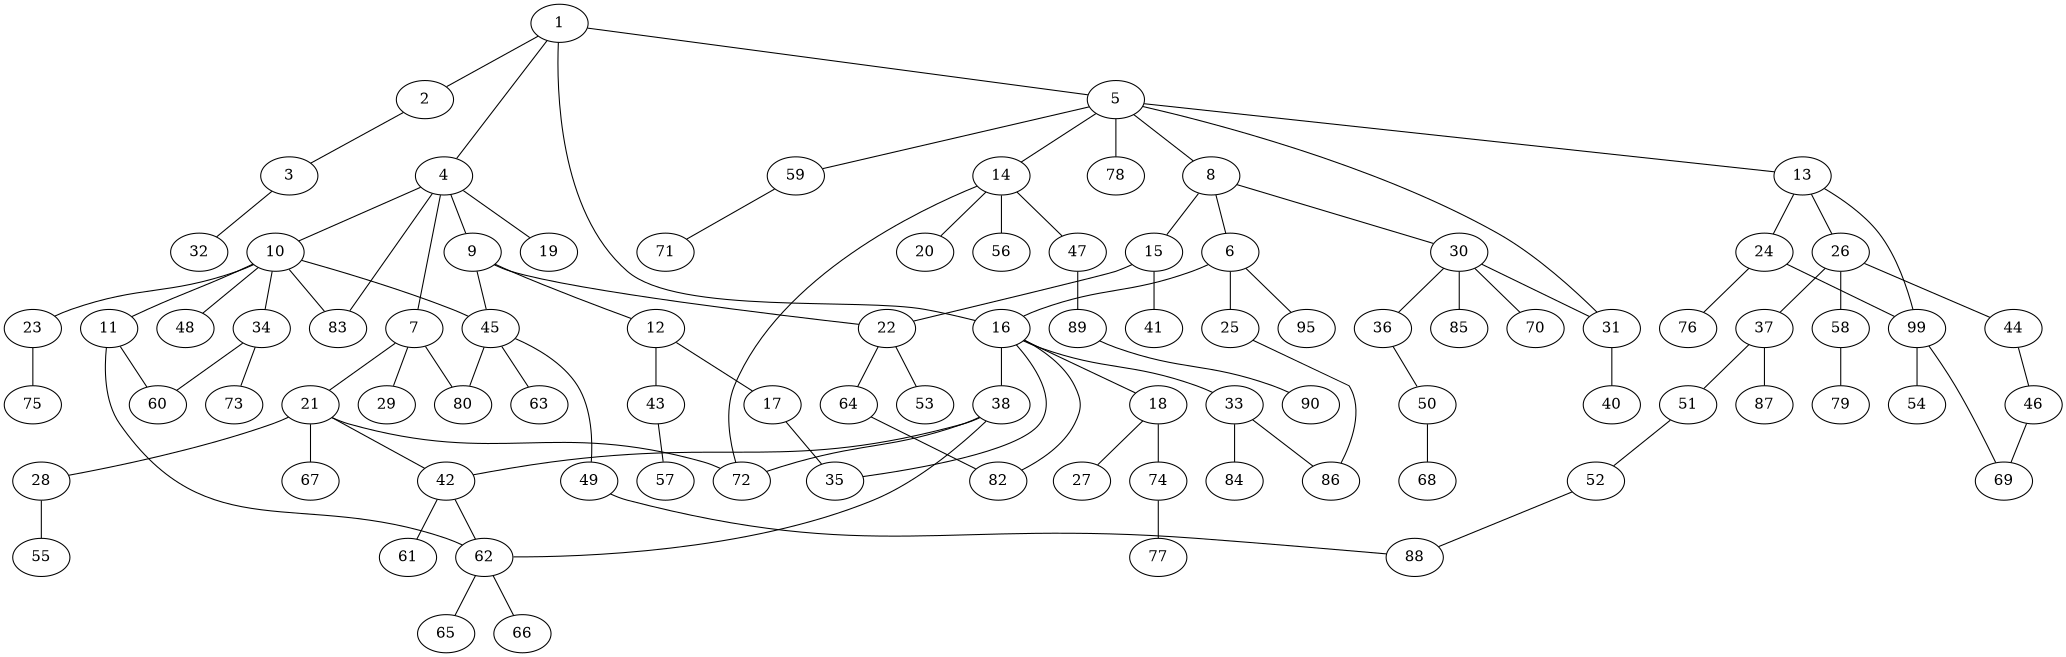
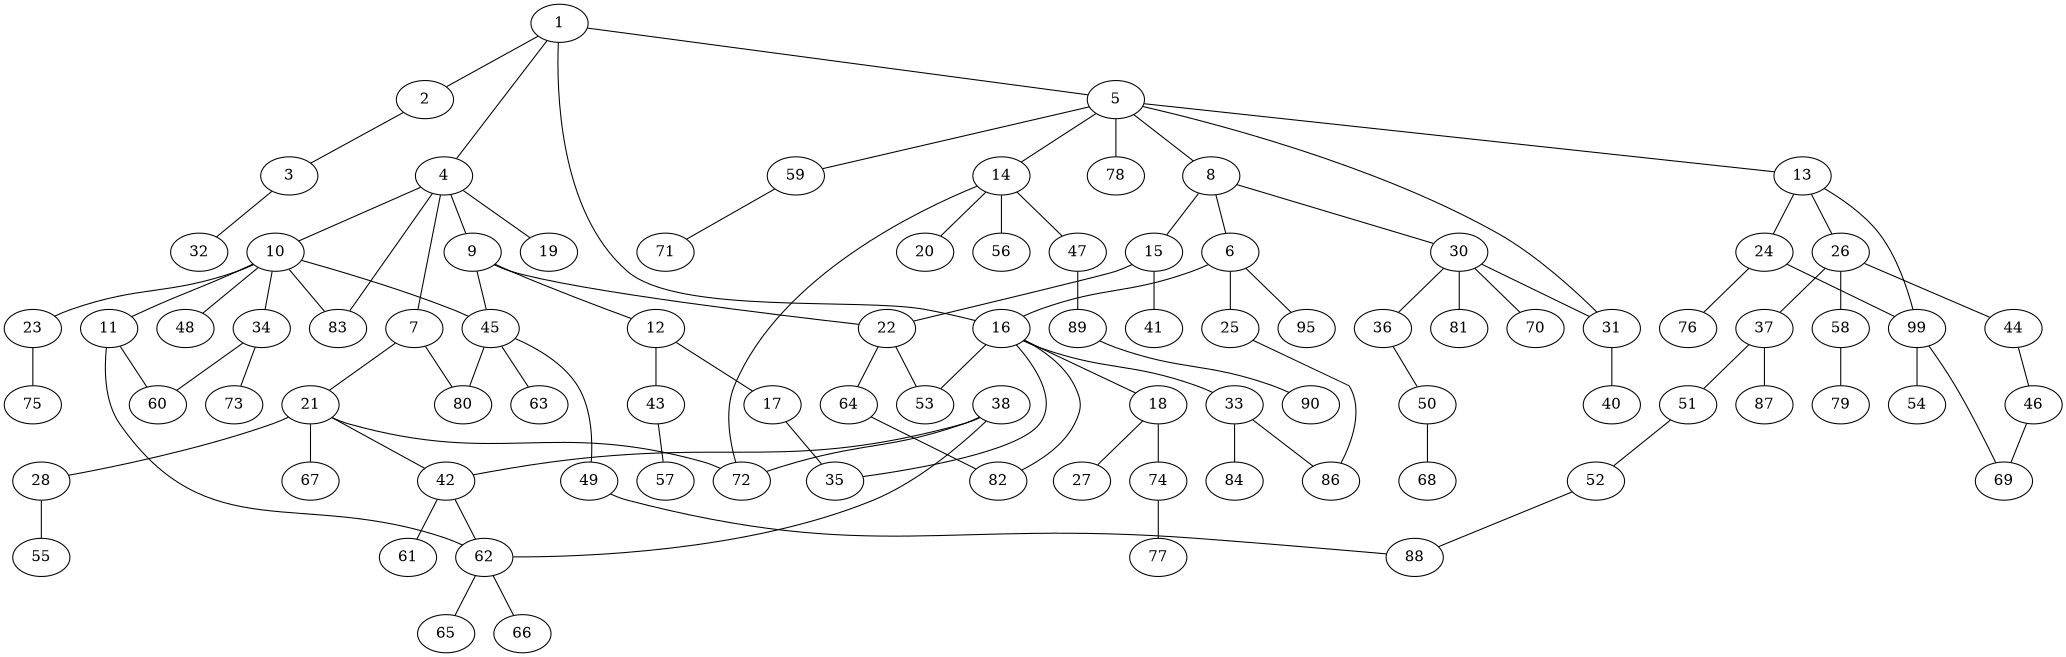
(1459, 329) -> (1459, 329)
(1001, 367) -> (963, 367)
(387, 405) -> none
